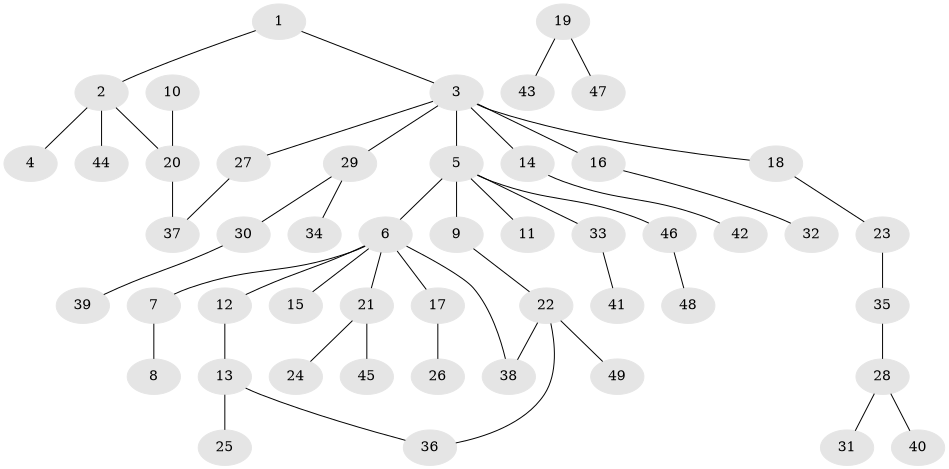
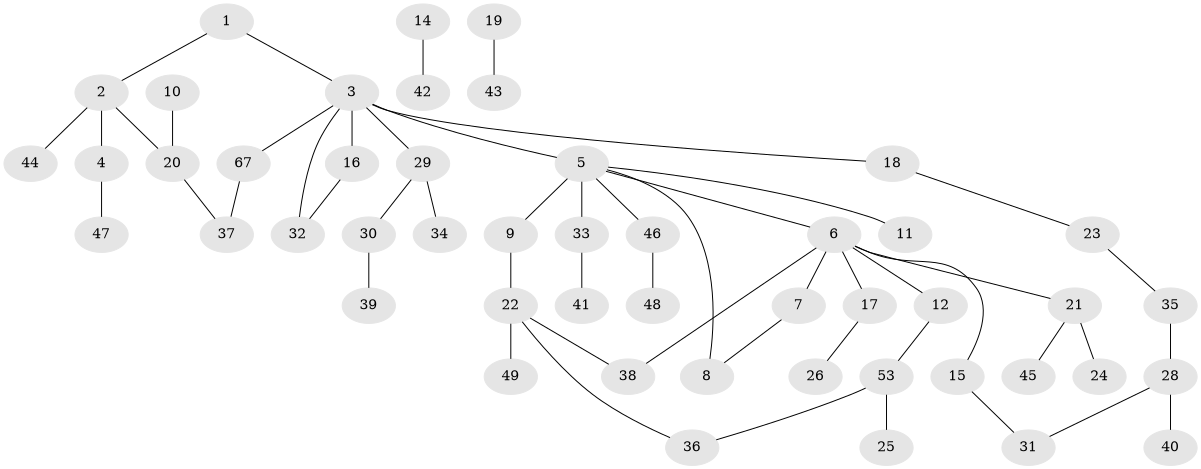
(581, 57) -> (102, 199)
(492, 128) -> (311, 160)
(244, 164) -> (244, 164)
none -> (700, 239)
(225, 377) -> (887, 377)
none -> (993, 412)
